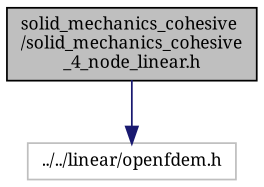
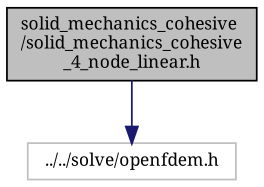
(132, 161) -> (132, 161)
